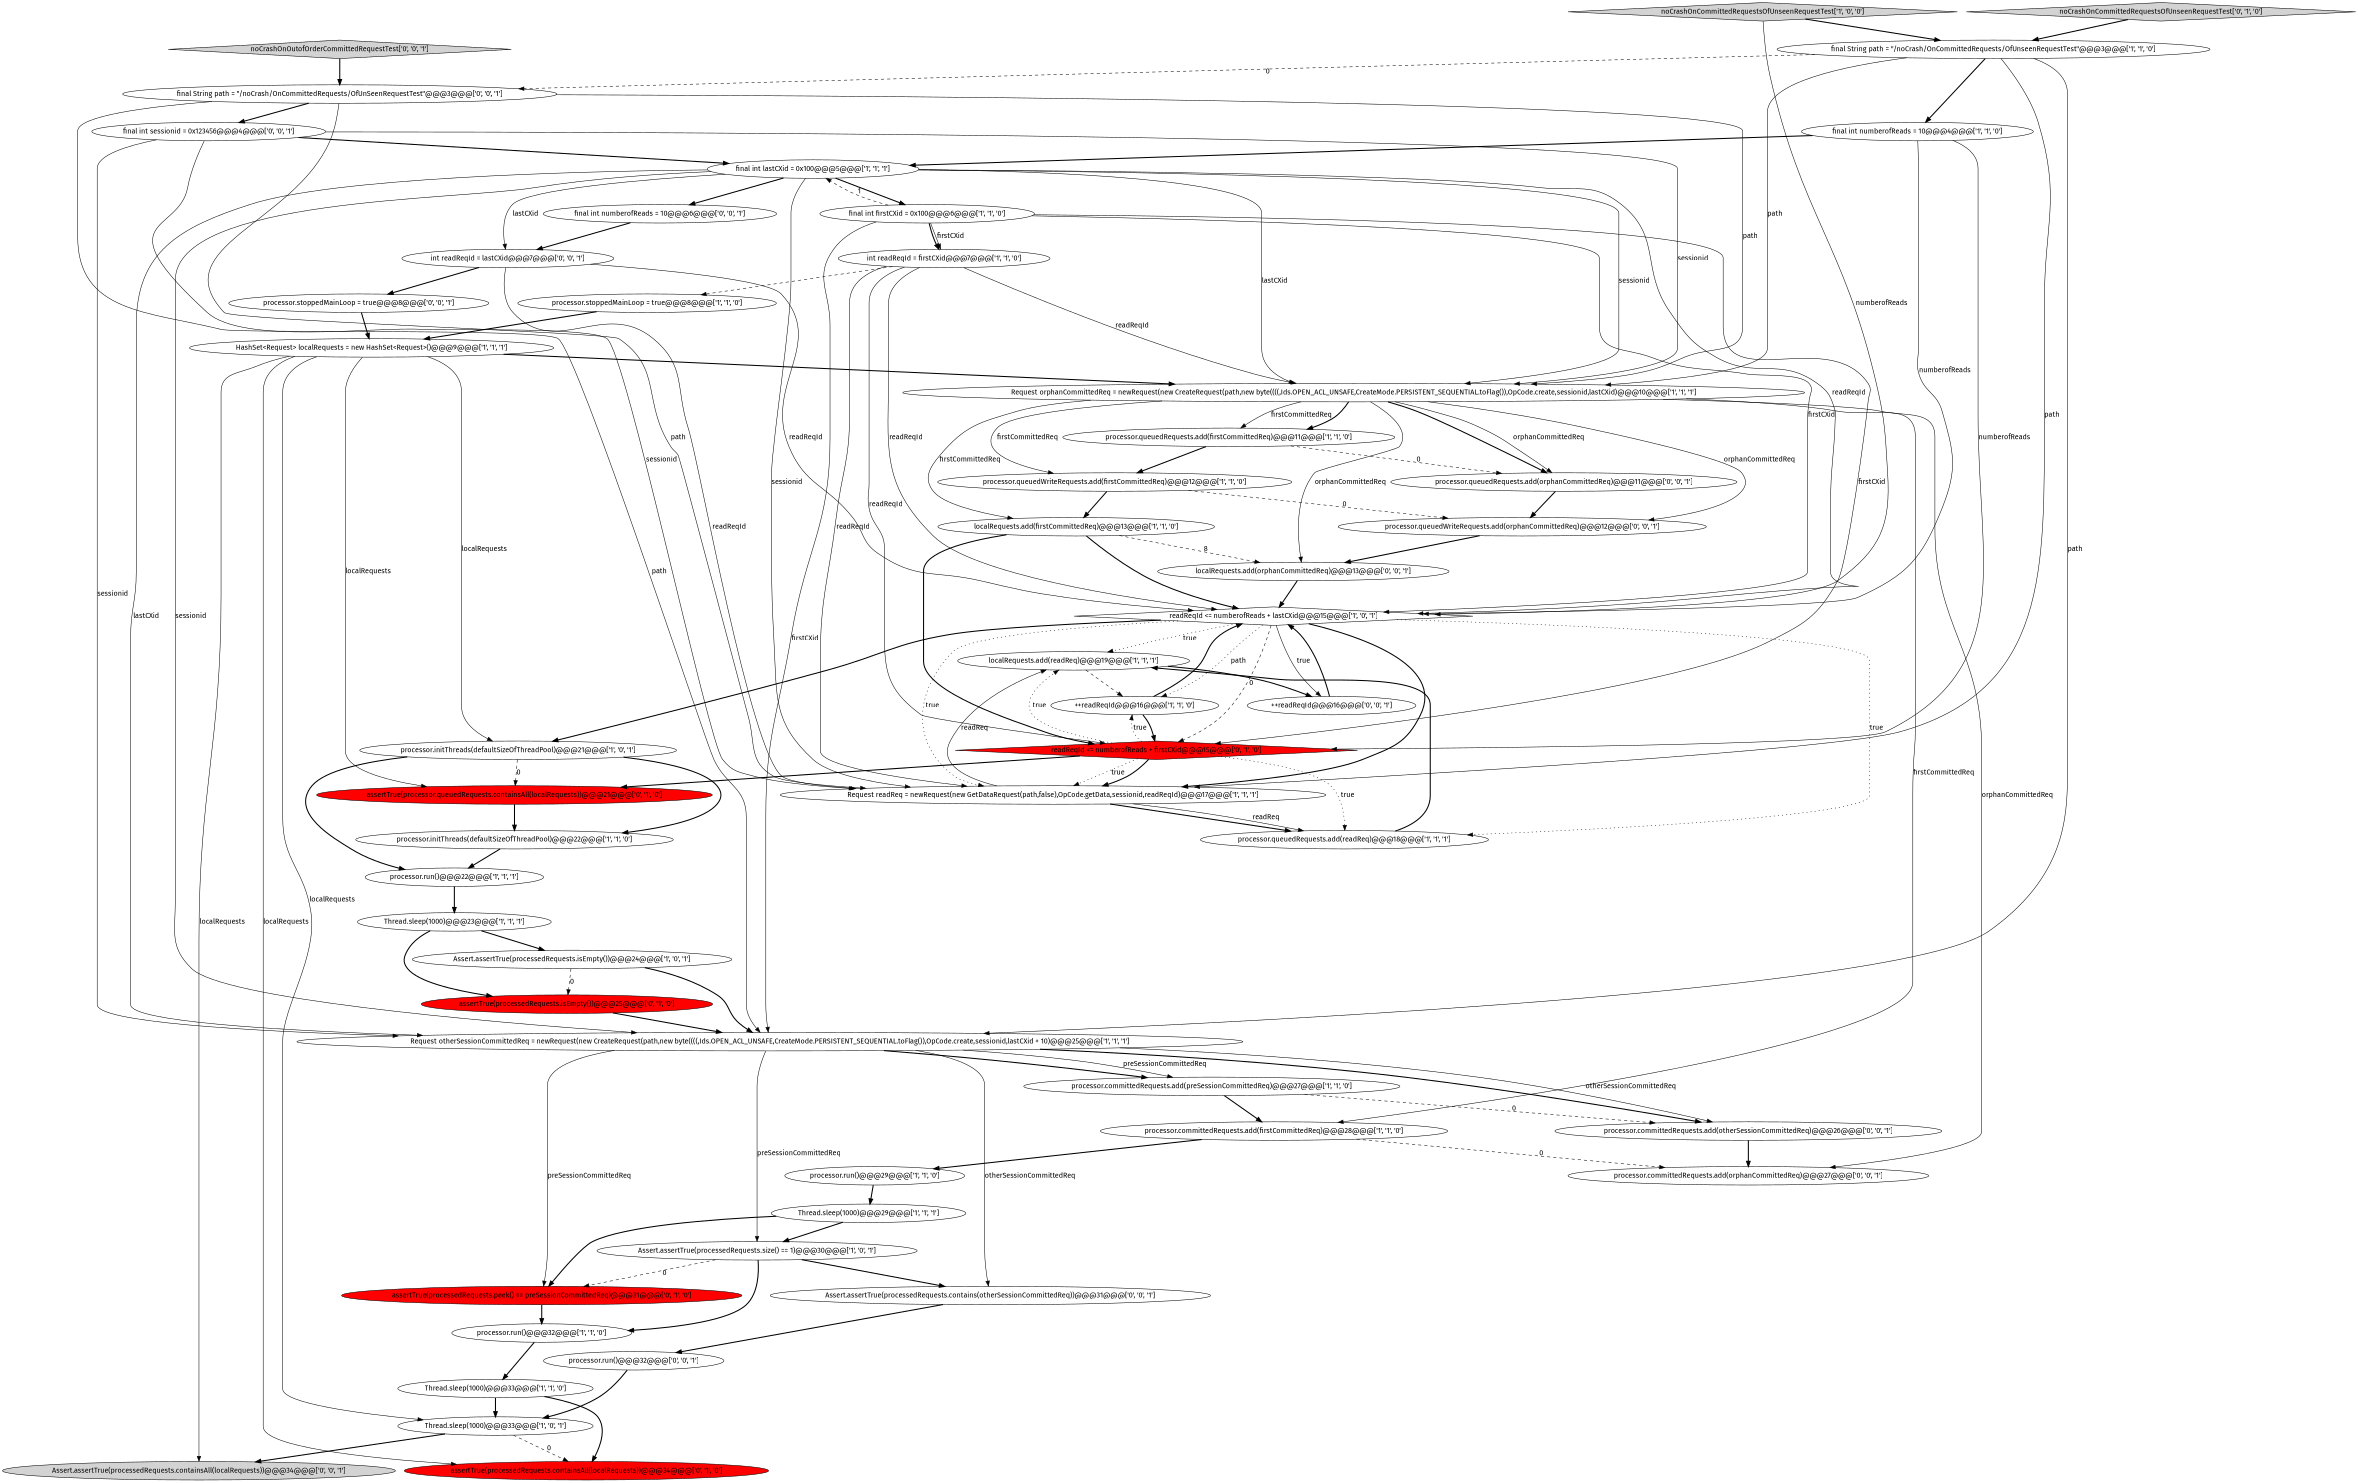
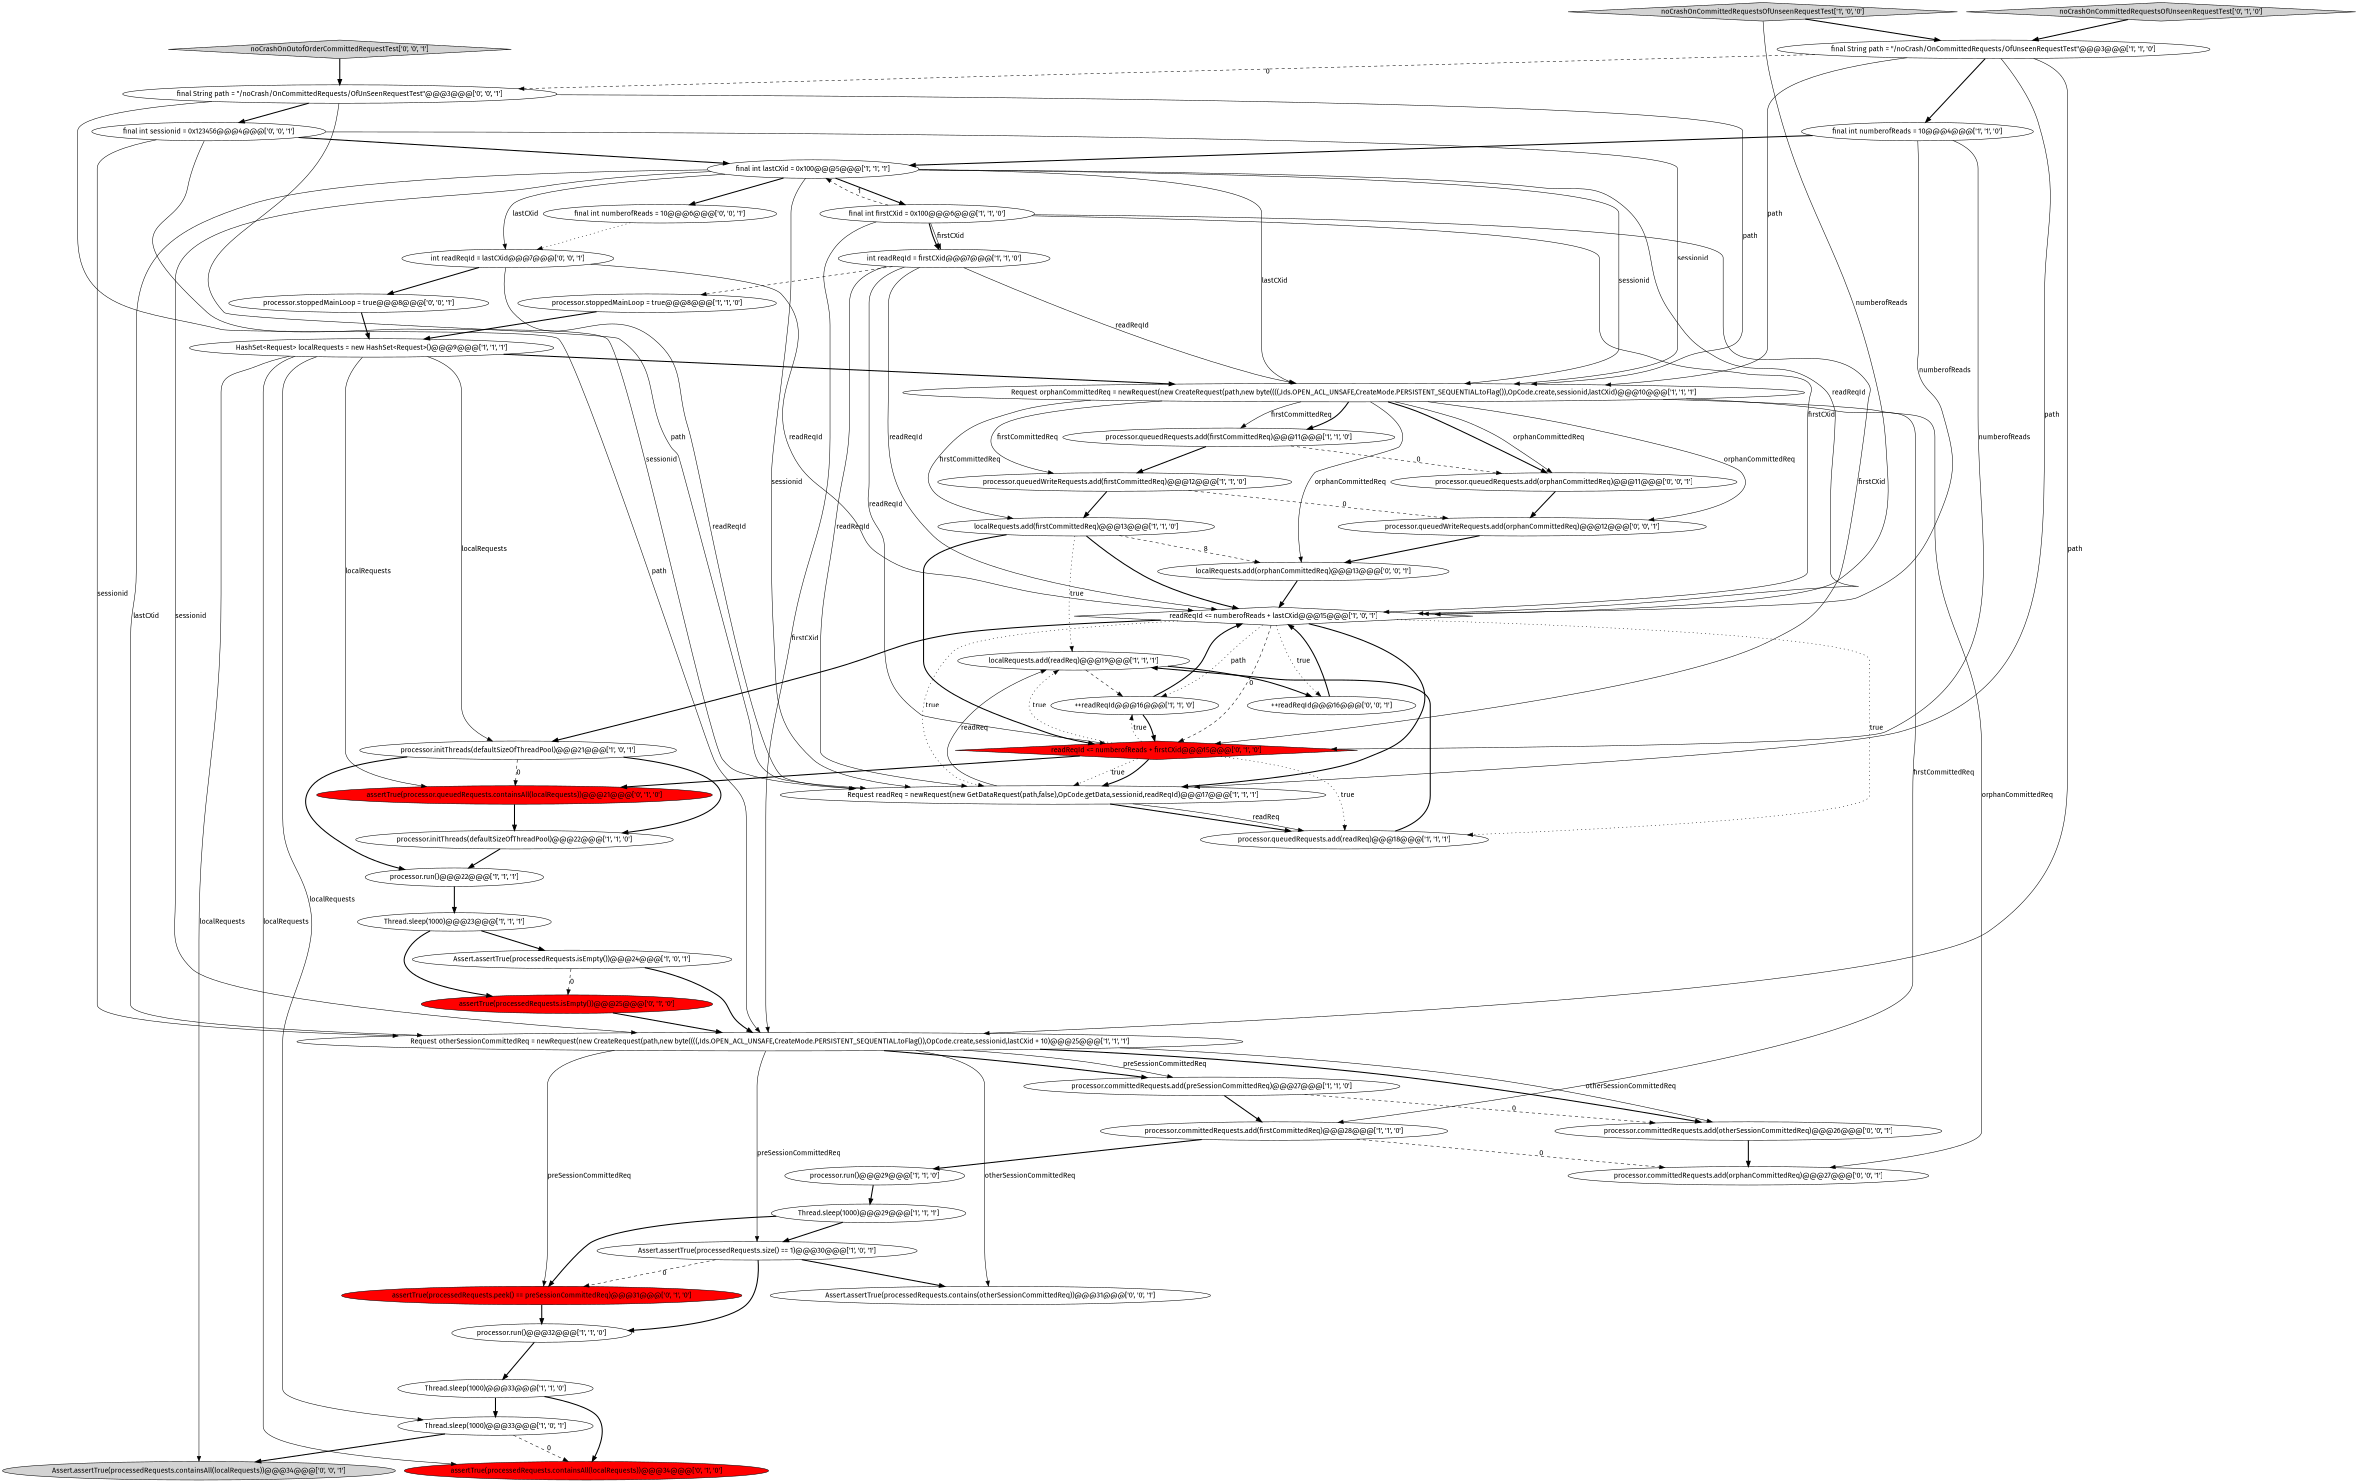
(586, 235) -> (586, 235)
(1174, 637) -> (1070, 591)
(1292, 662) -> (1292, 662)
(634, 1361) -> none
